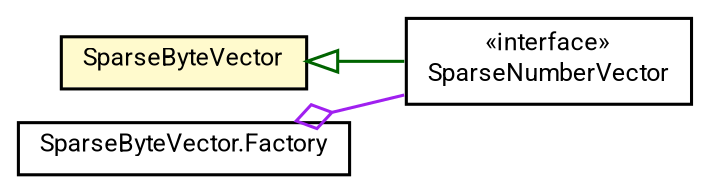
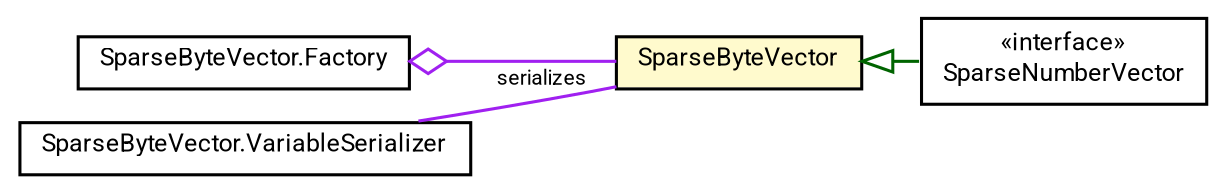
(368, 104) -> (532, 61)
none -> (244, 147)
